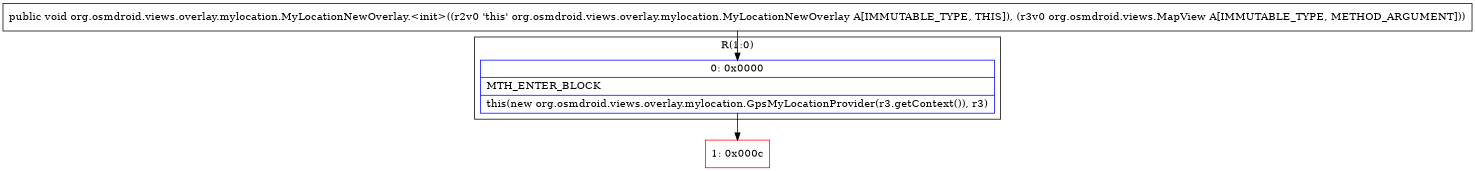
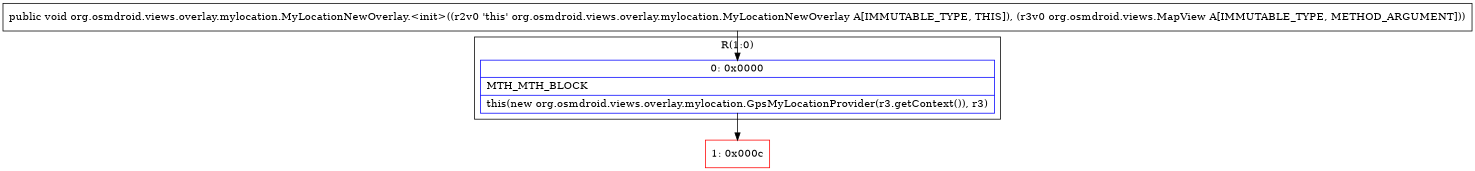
(544, 86) -> (537, 86)
